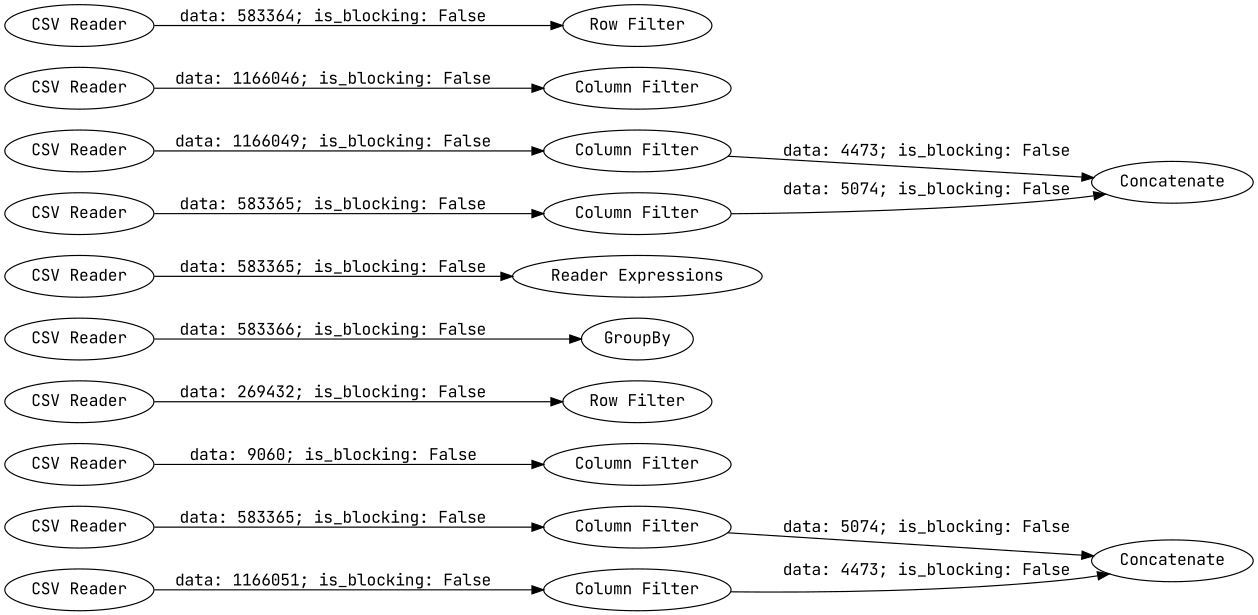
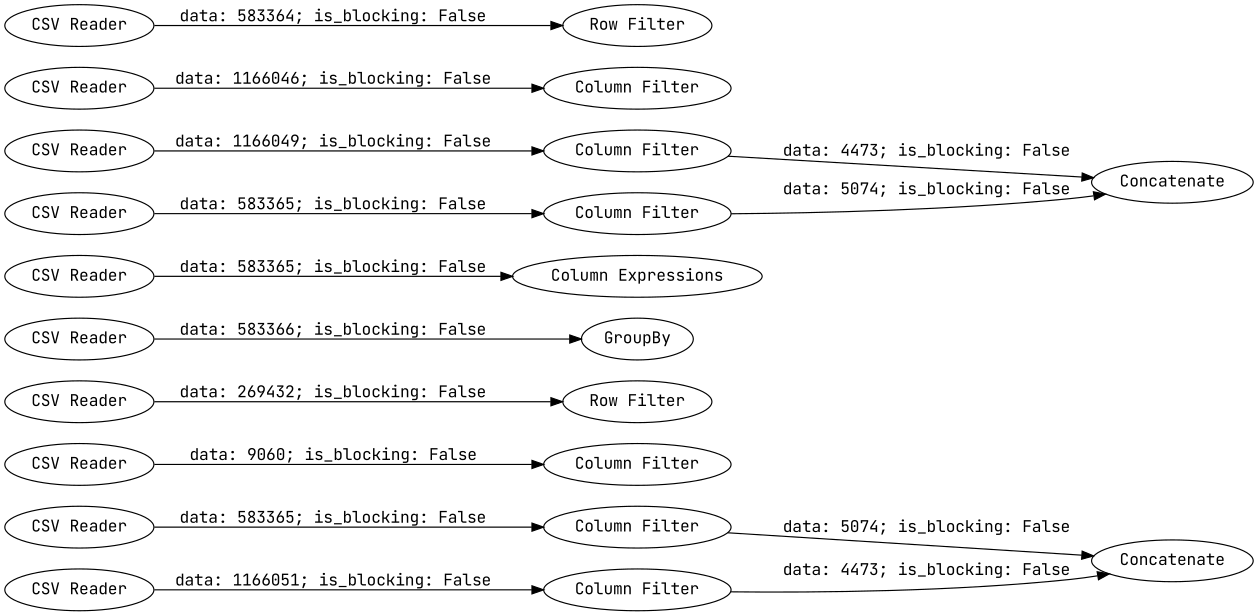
(637, 276) -> (637, 276)
